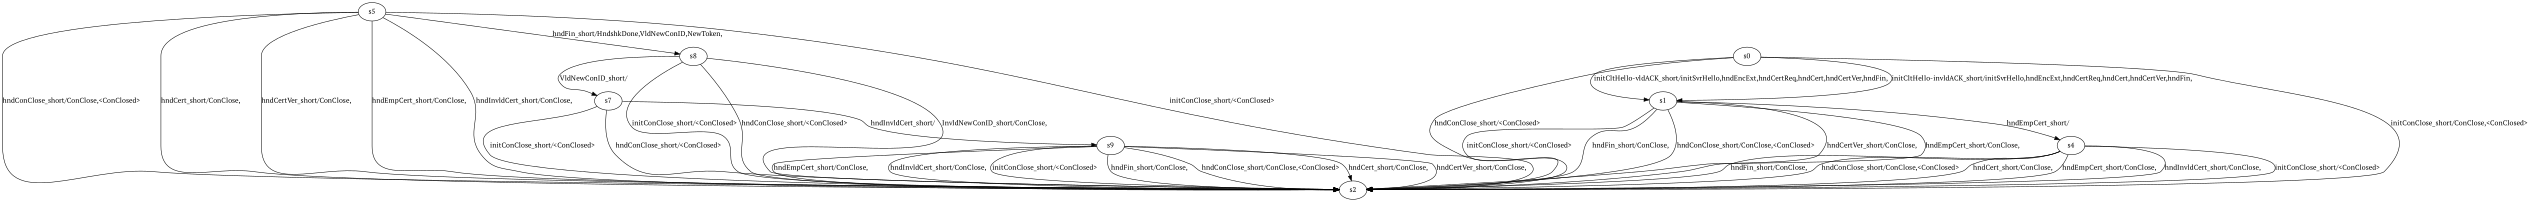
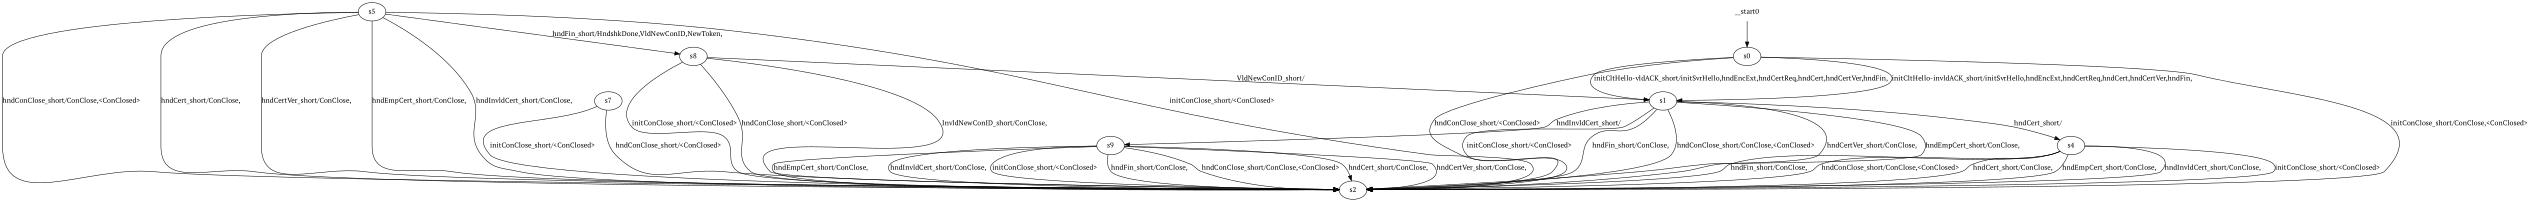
none -> (1747, 12)
(596, 61) -> (1176, 79)
(858, 119) -> (1392, 136)
(2039, 123) -> (2039, 123)
